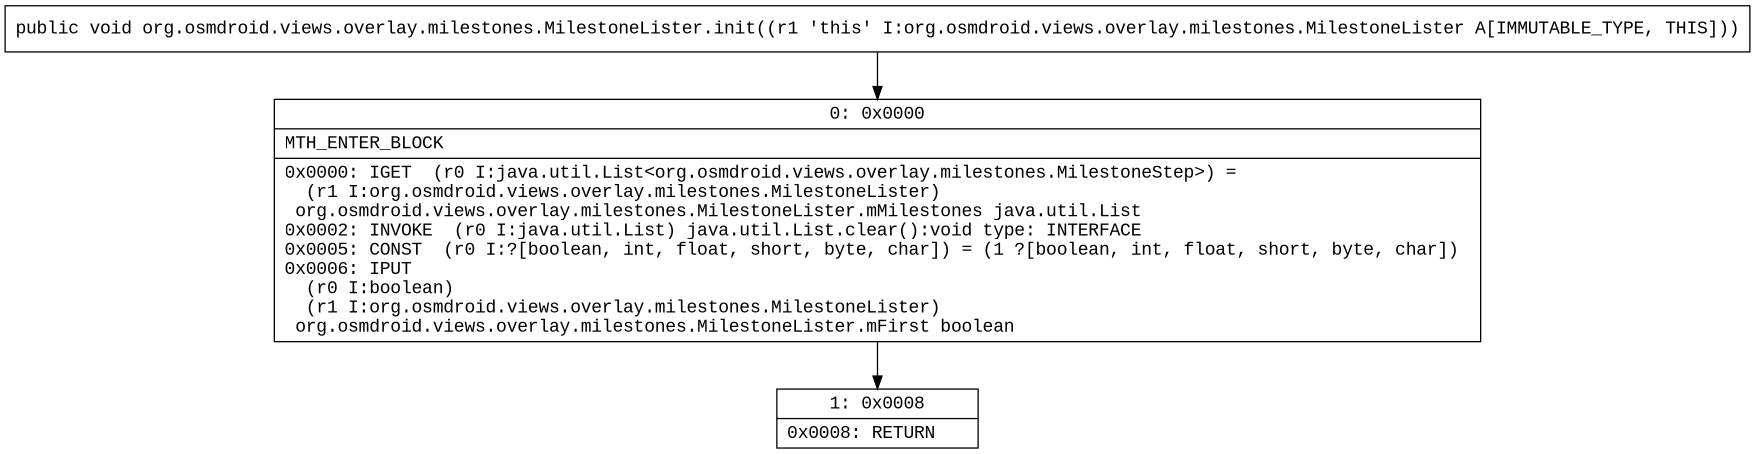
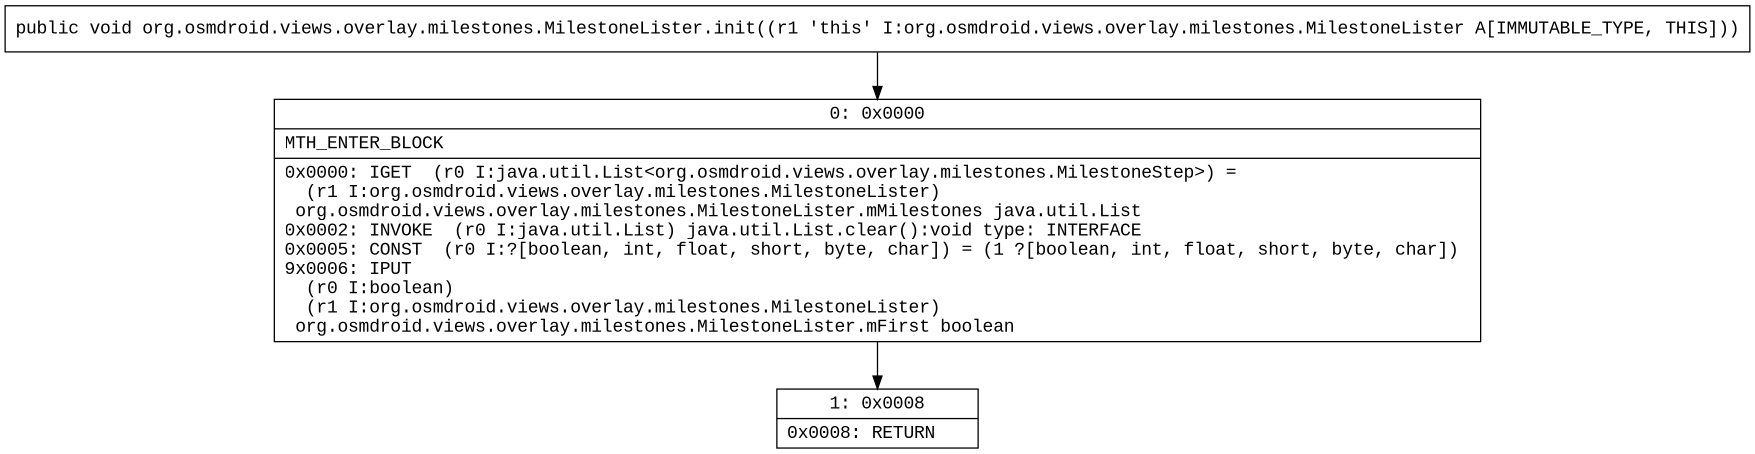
(359, 269) -> (359, 269)
